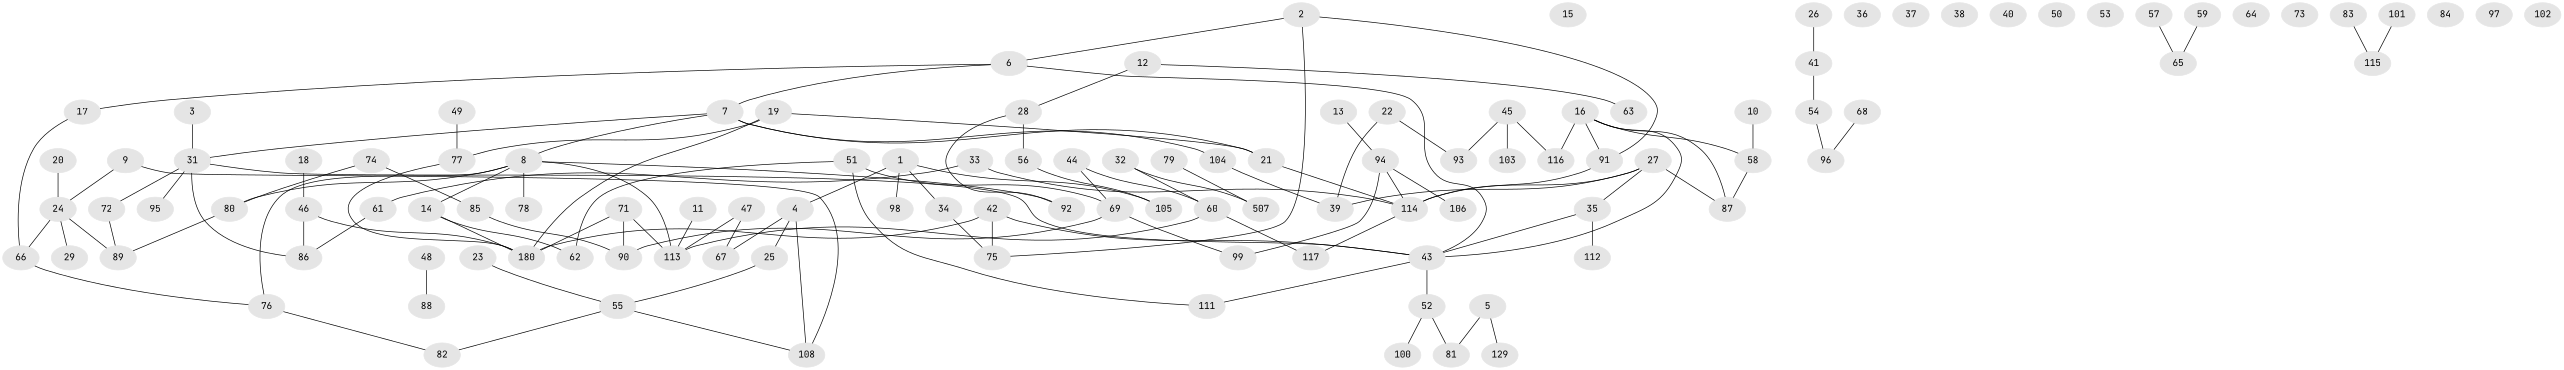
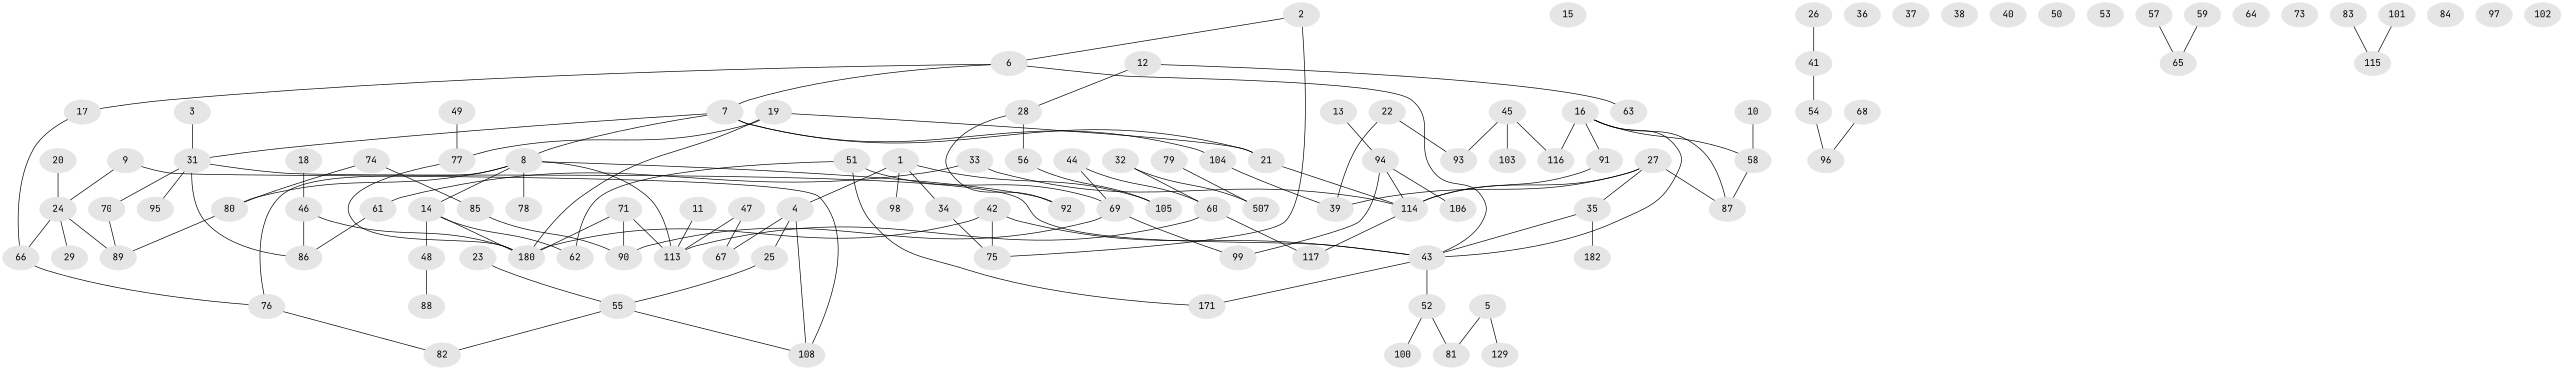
(1527, 47) -> none
(107, 209) -> (107, 209)
none -> (427, 229)
(1592, 258) -> (1592, 258)
(1207, 306) -> (1207, 306)
